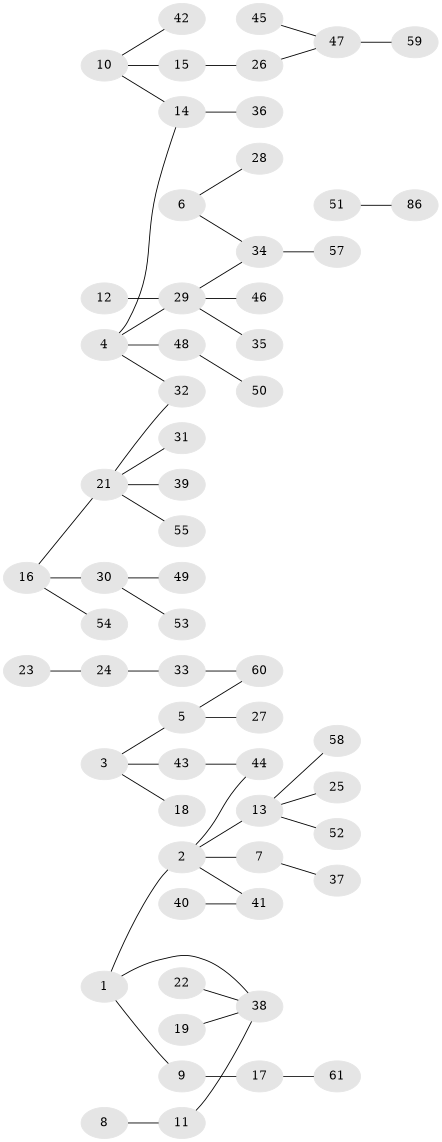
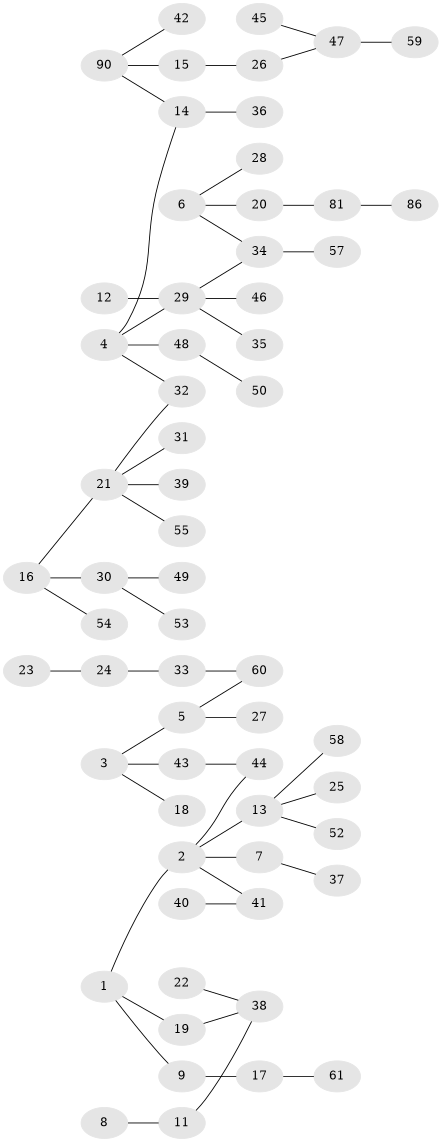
(104, 66) -> (104, 66)
none -> (260, 205)
(337, 205) -> (337, 205)
(189, 956) -> (143, 1008)
